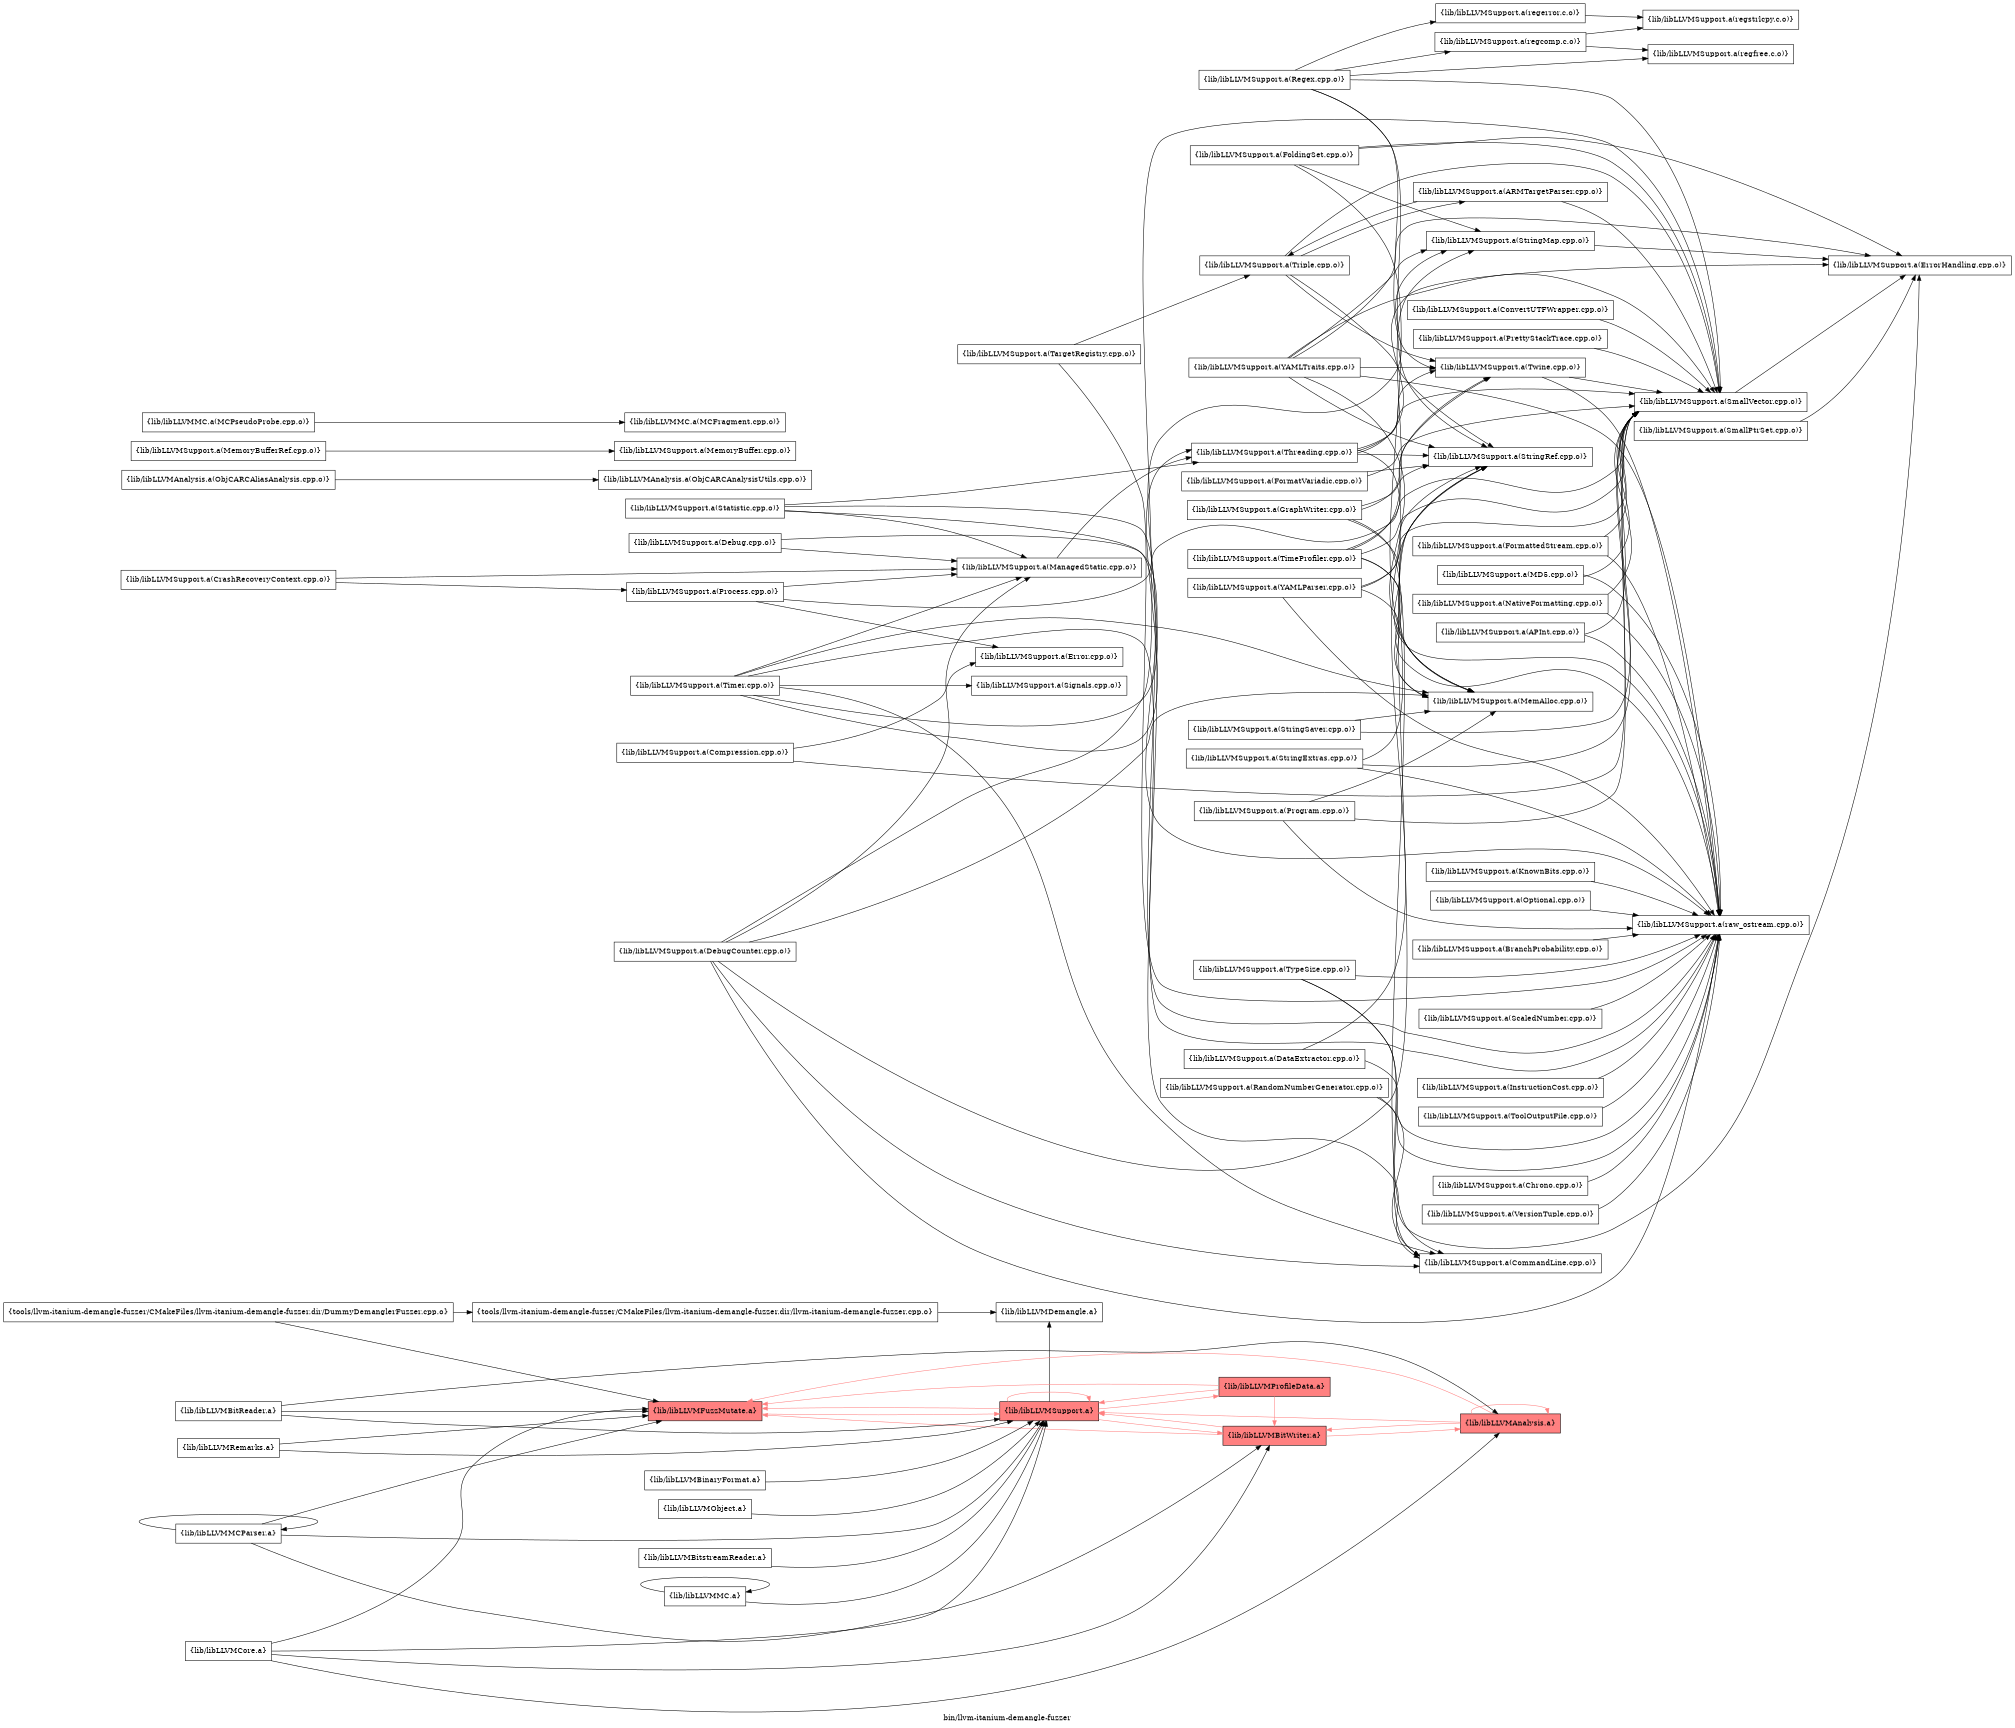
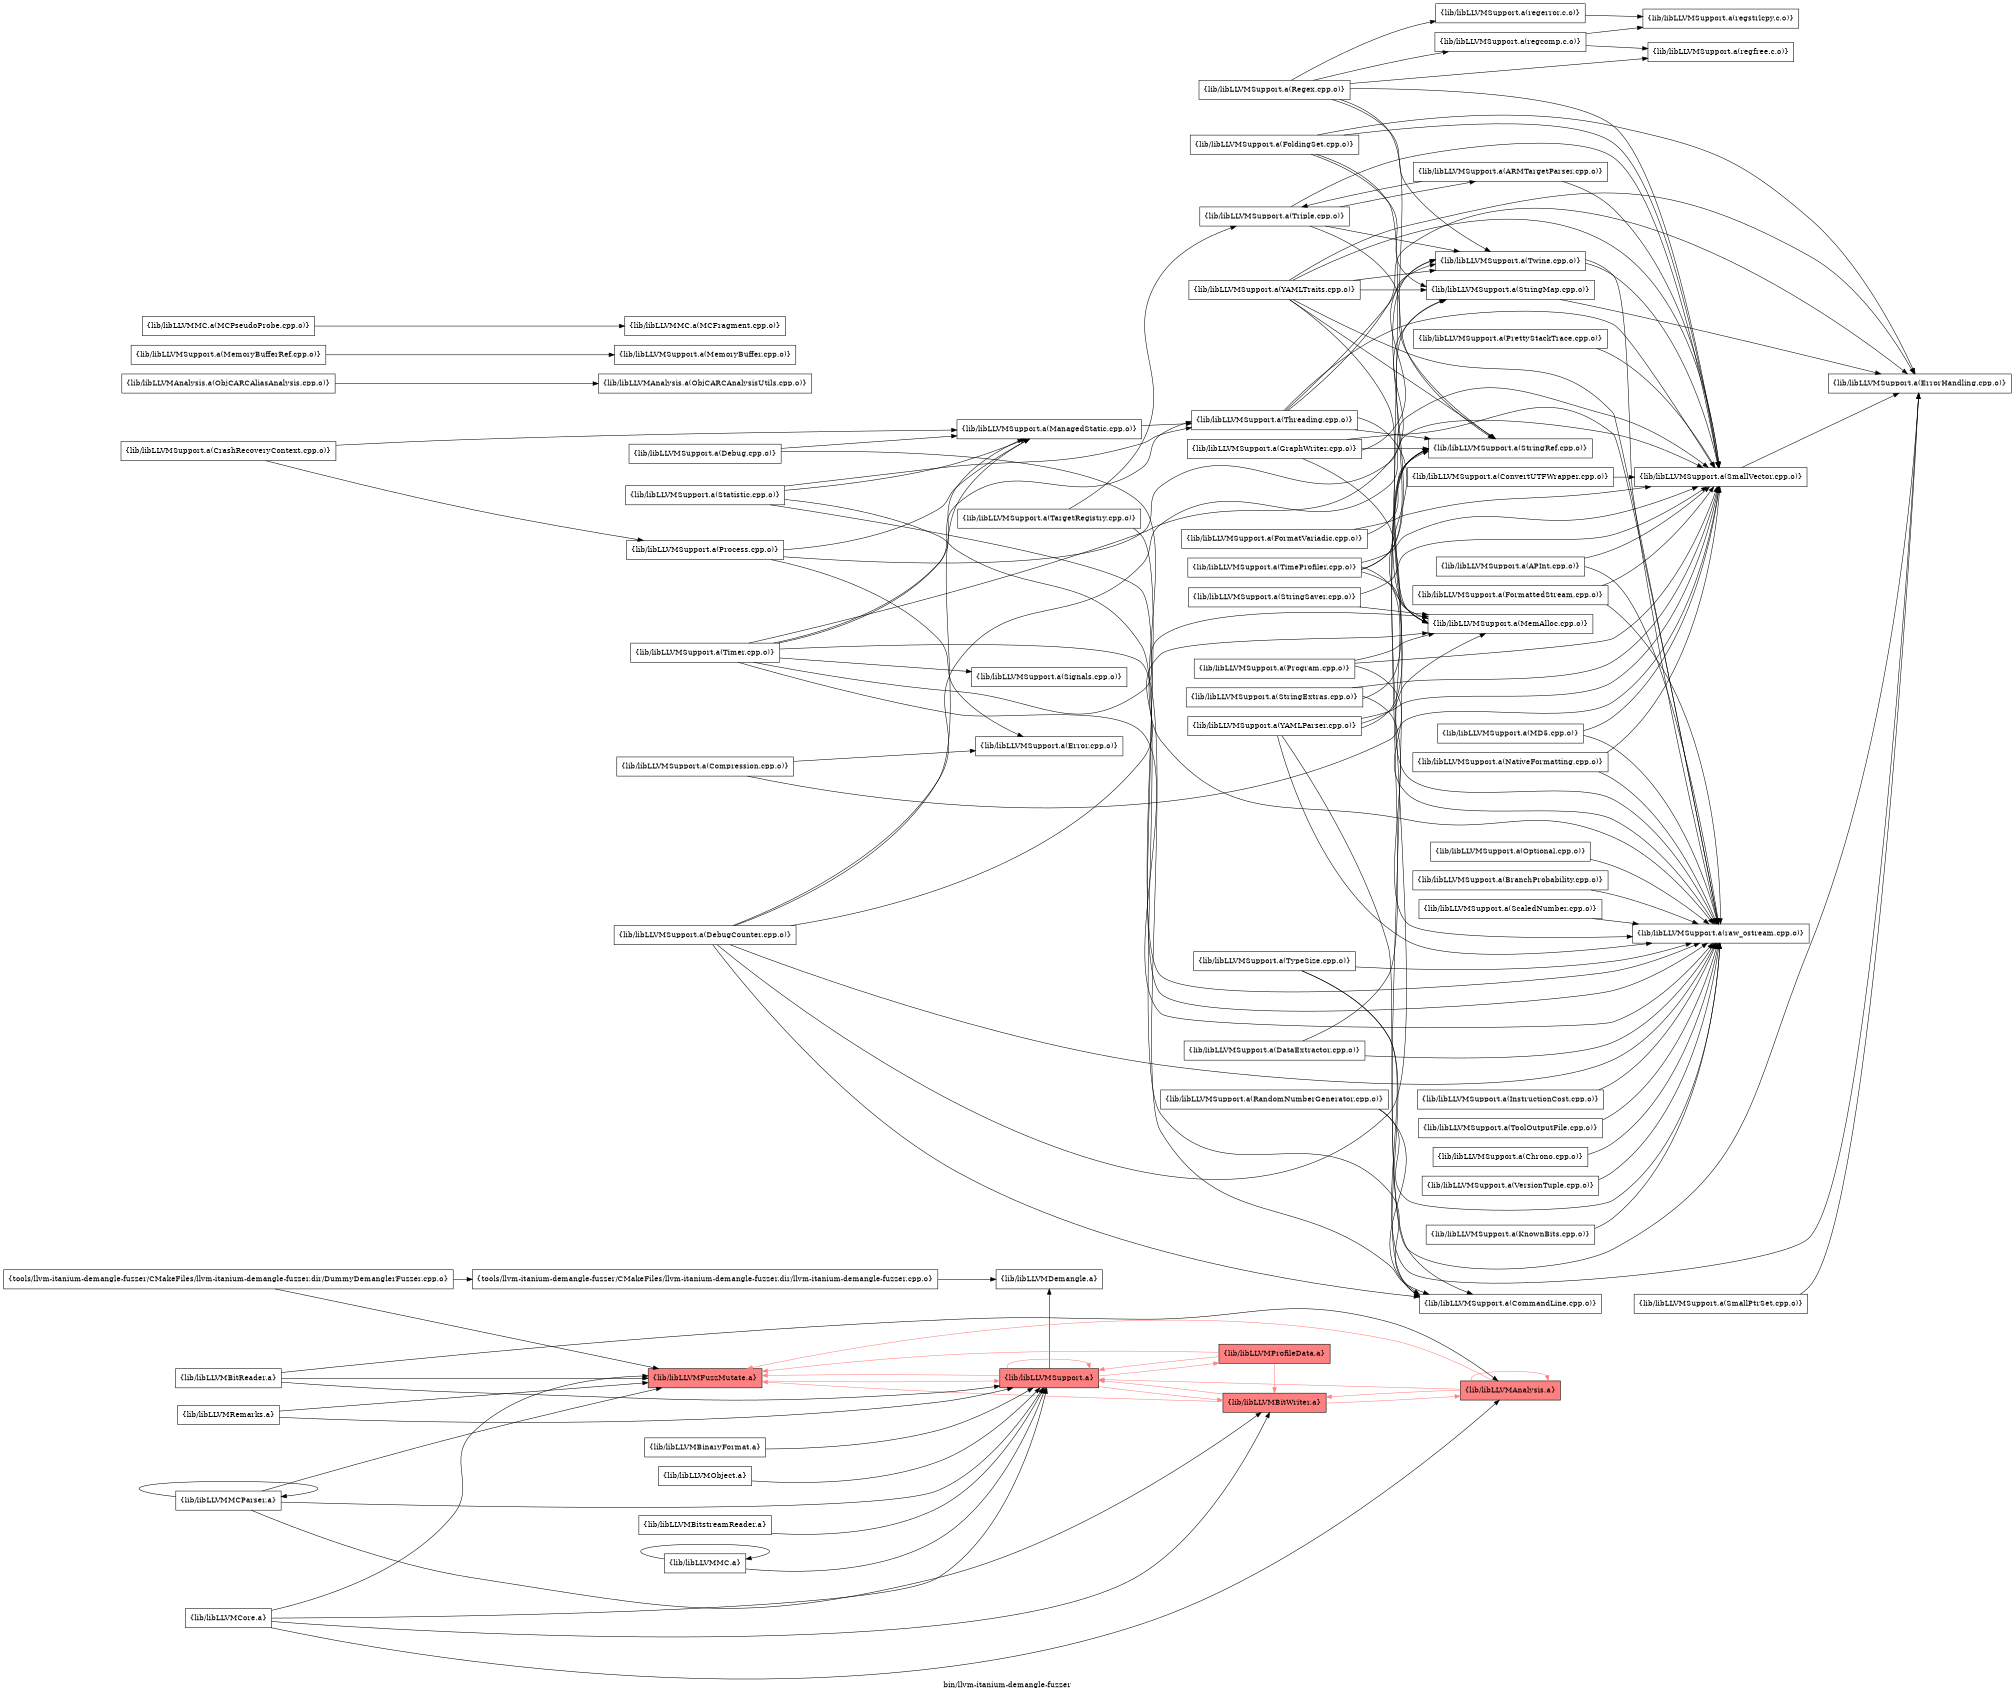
none -> (1687, 1198)
